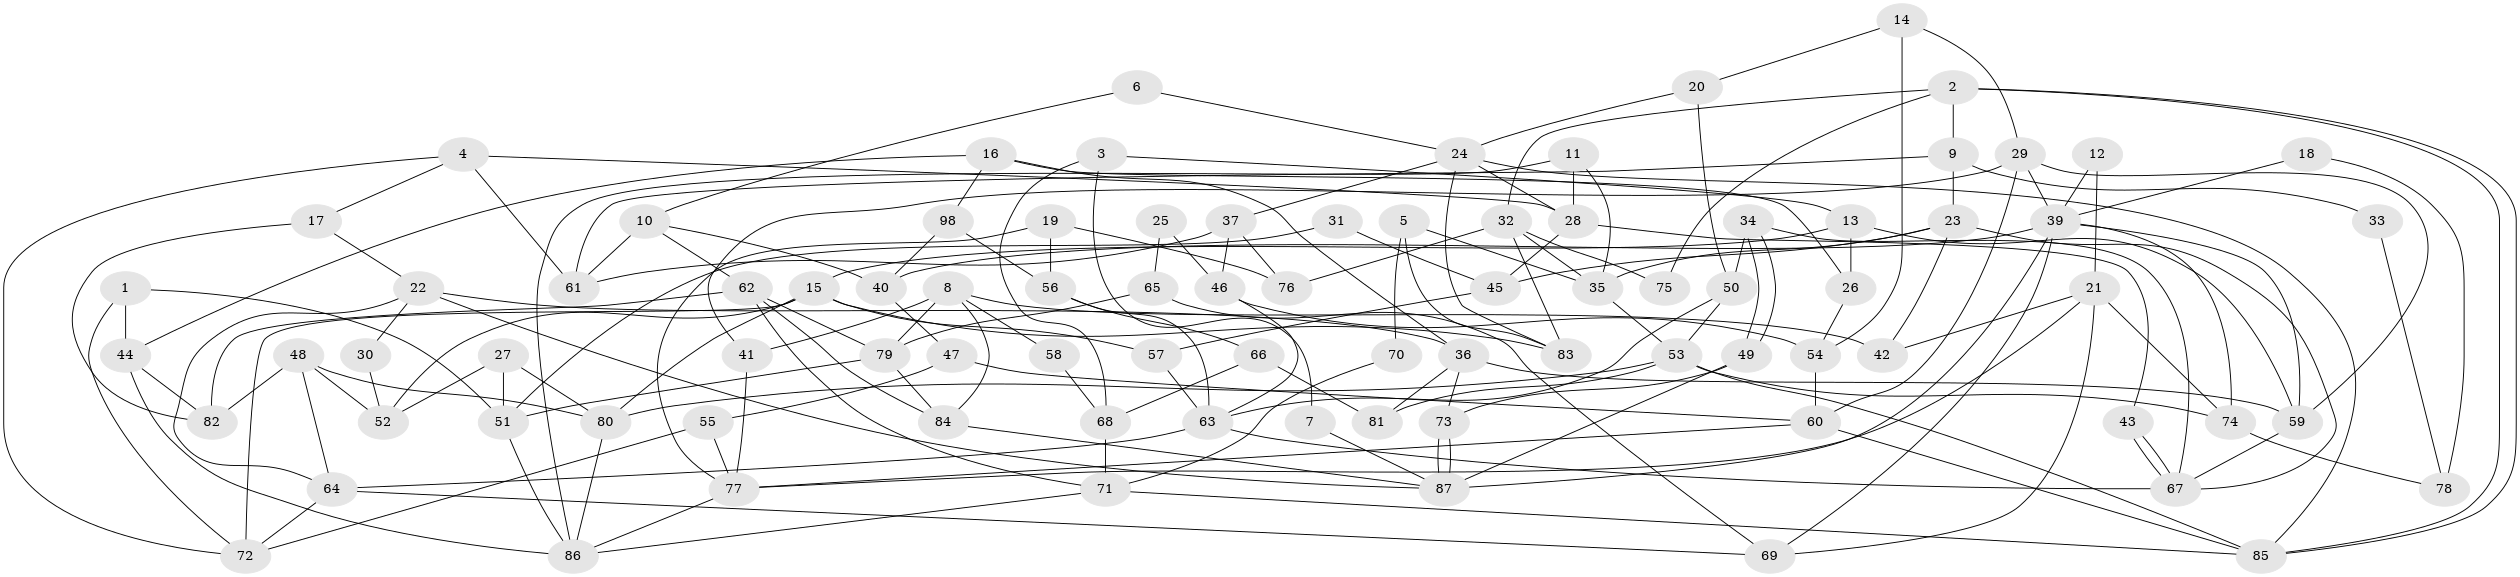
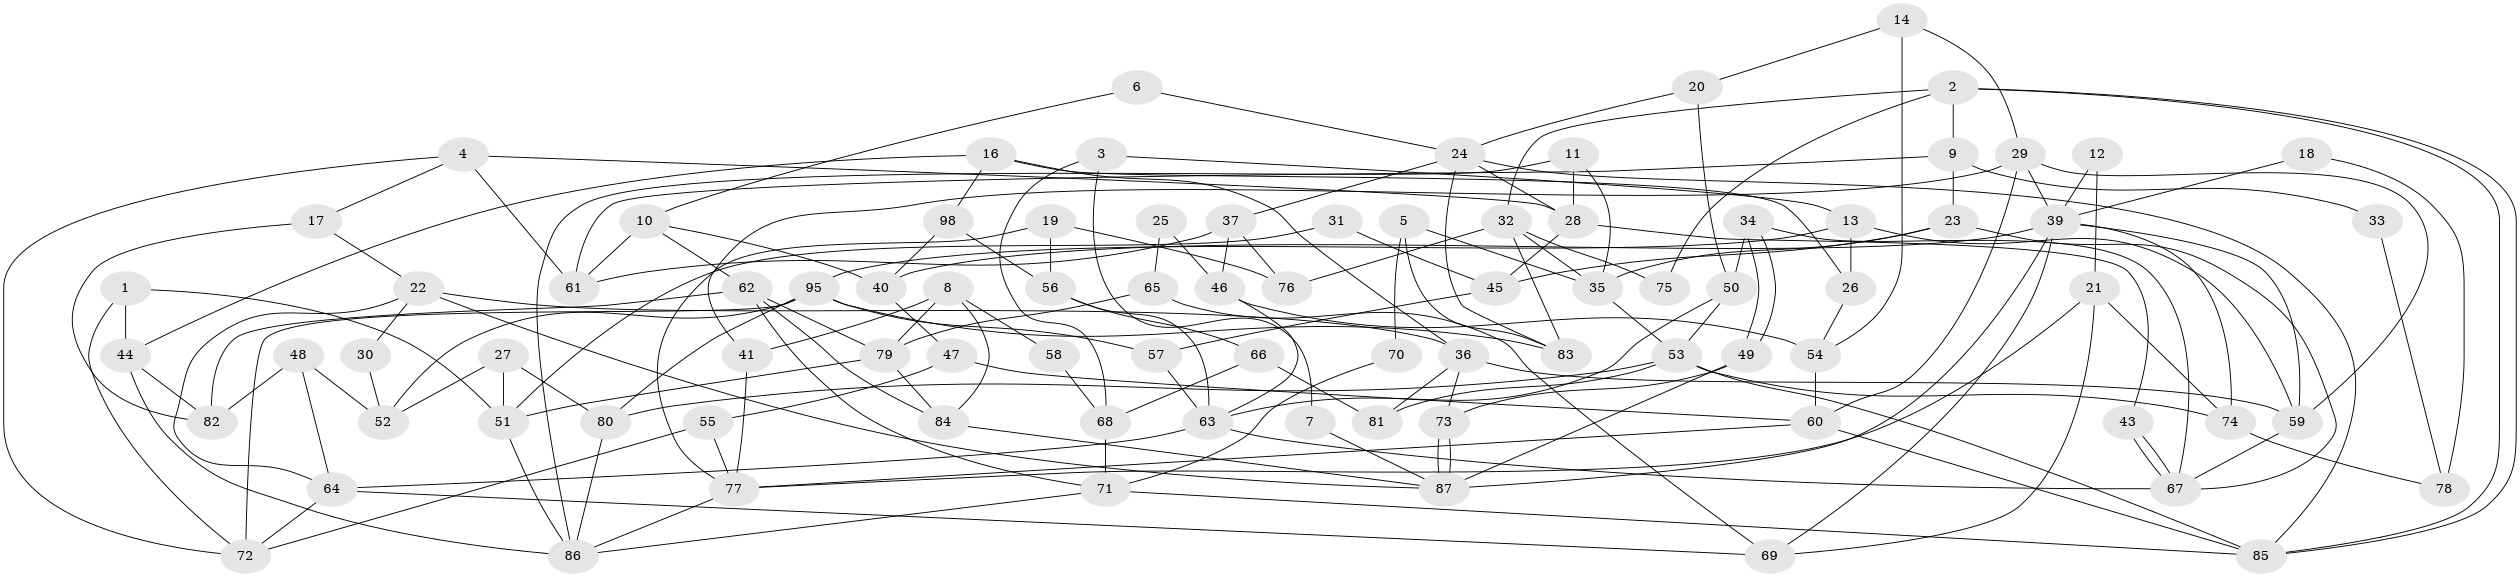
(814, 288) -> (814, 288)
(1883, 355) -> none
(449, 394) -> none
